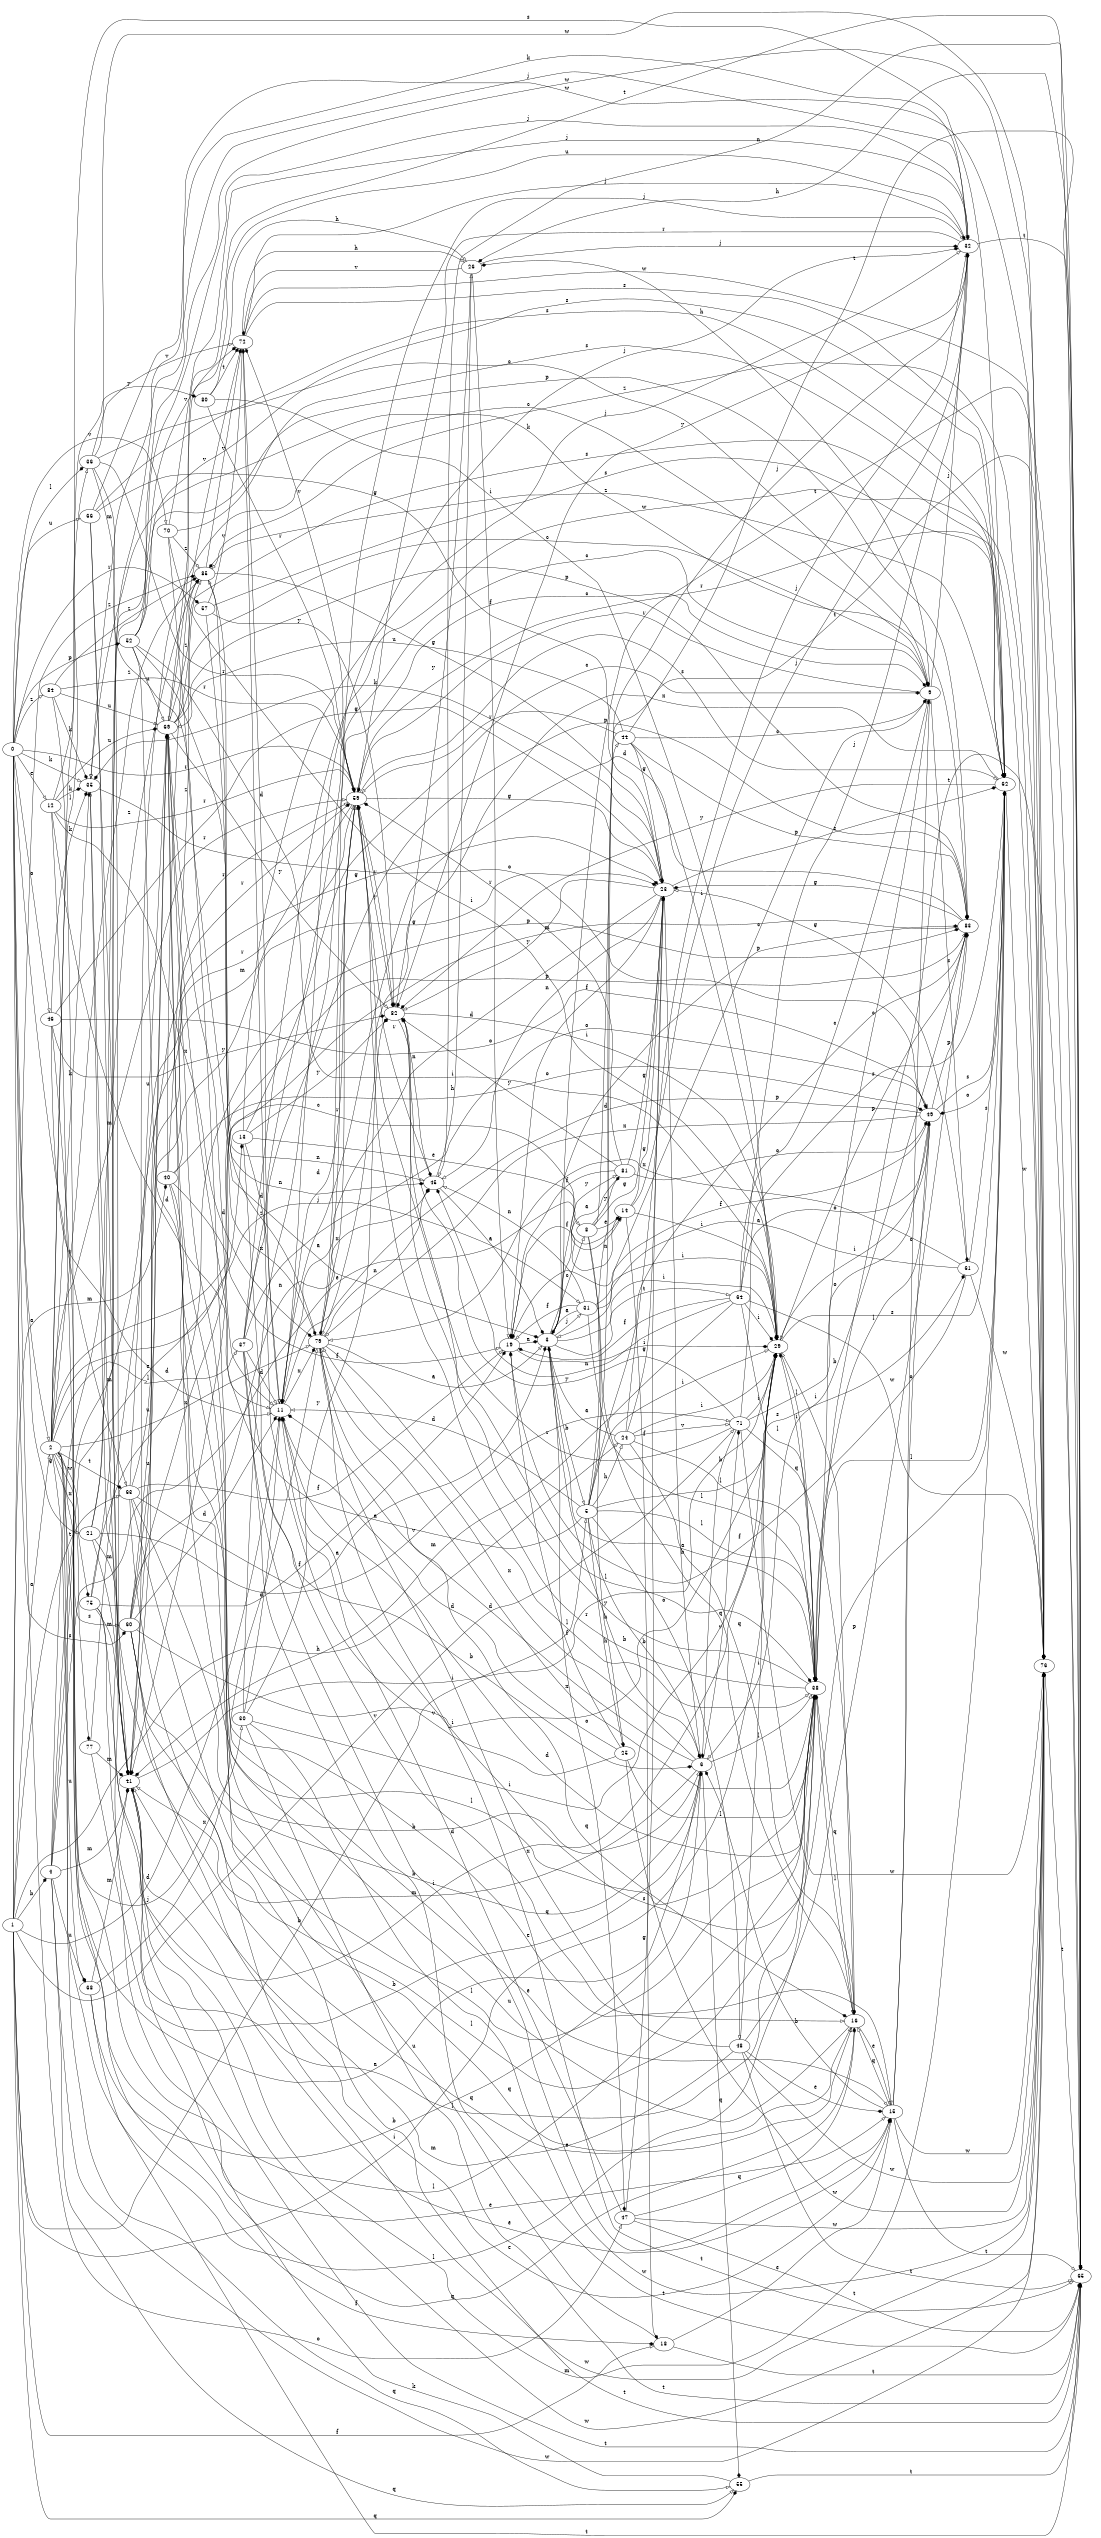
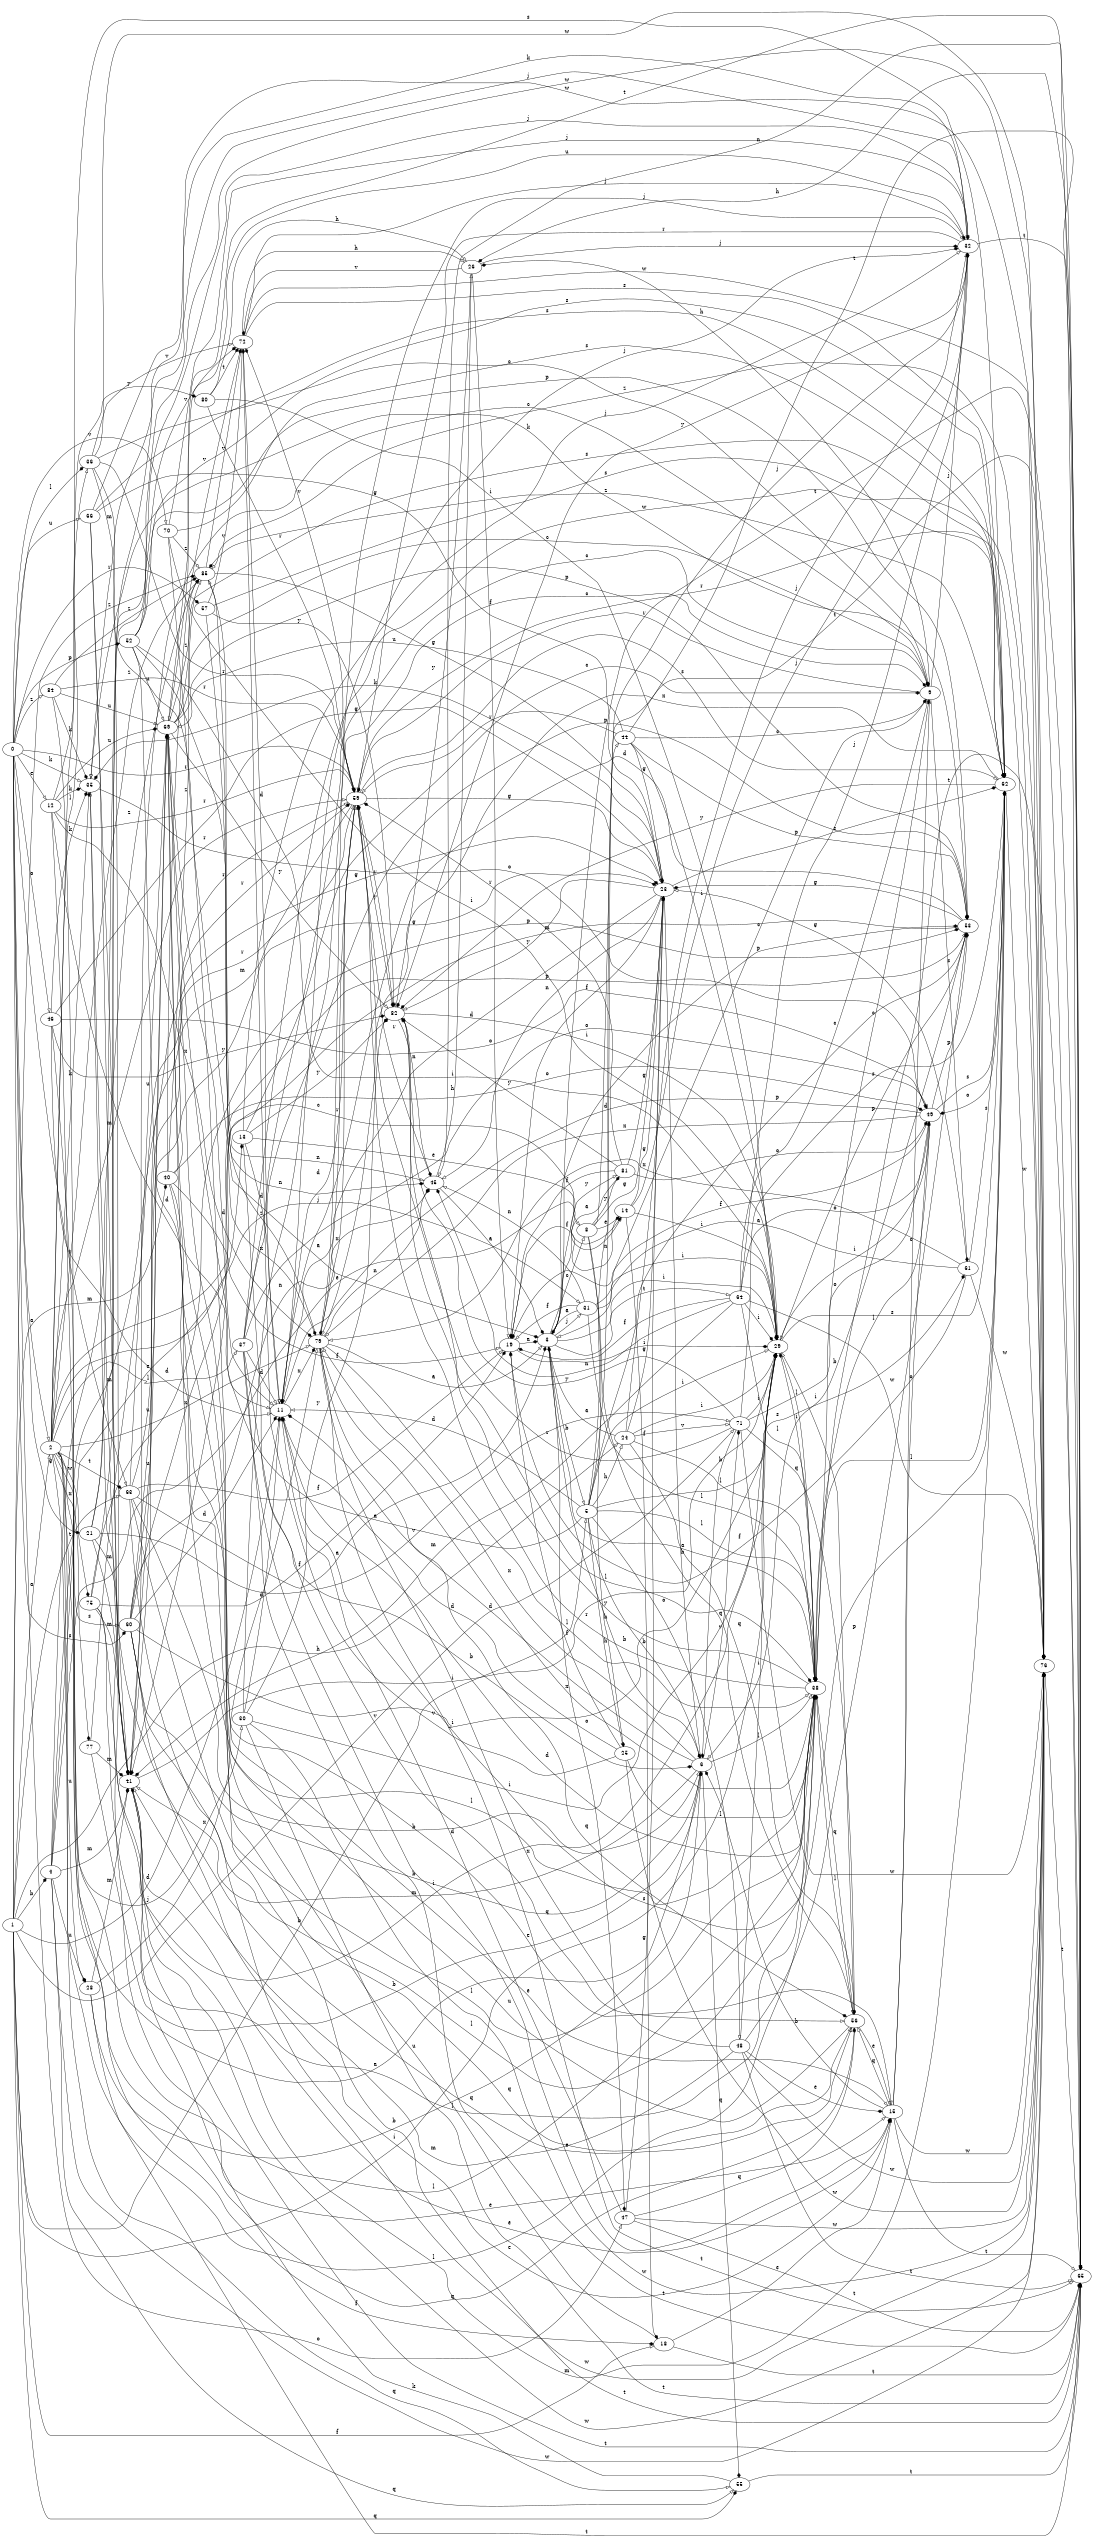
(968, 926) -> (968, 926)
(30, 1348) -> (30, 1348)
(90, 1988) -> (90, 1988)
(855, 2021) -> (855, 2021)
